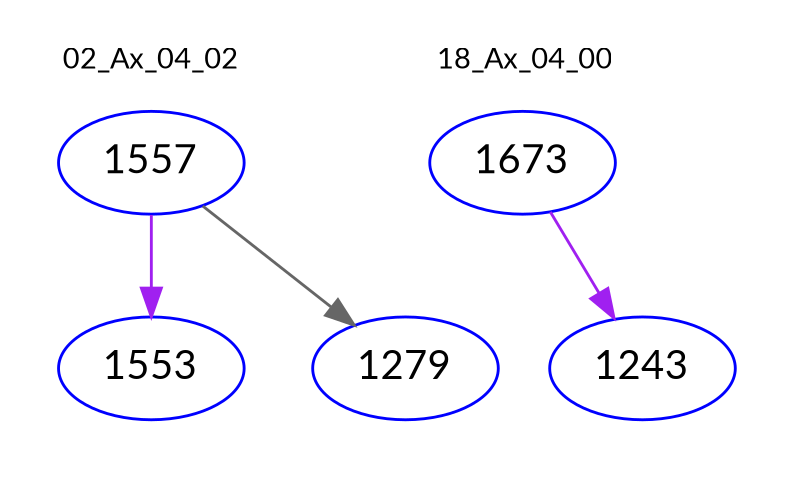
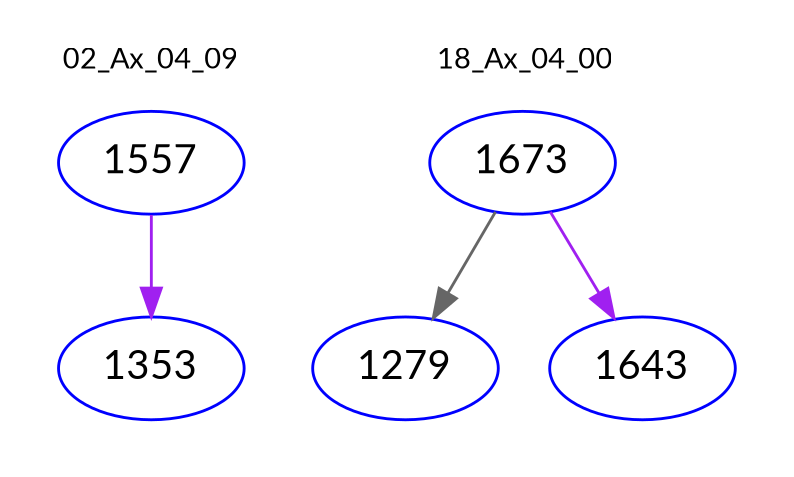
(151, 61) -> (151, 61)
(251, 244) -> (472, 253)
(151, 368) -> (151, 368)
(642, 368) -> (642, 368)
